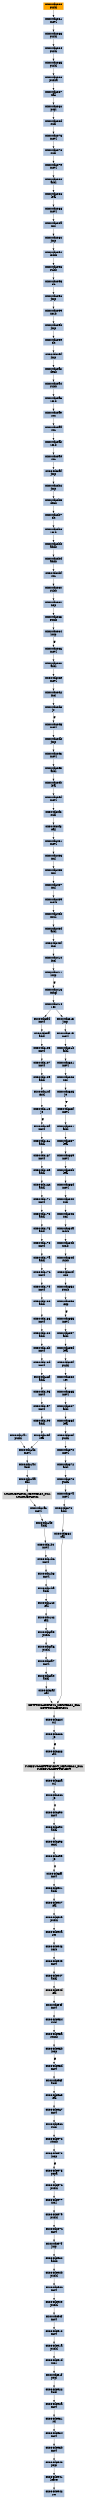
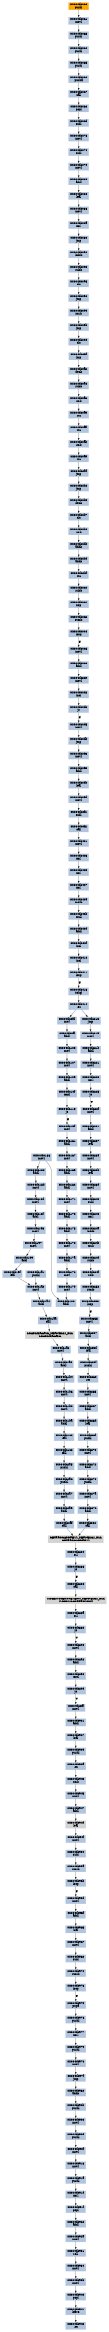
(42, 1311) -> (51, 1230)
